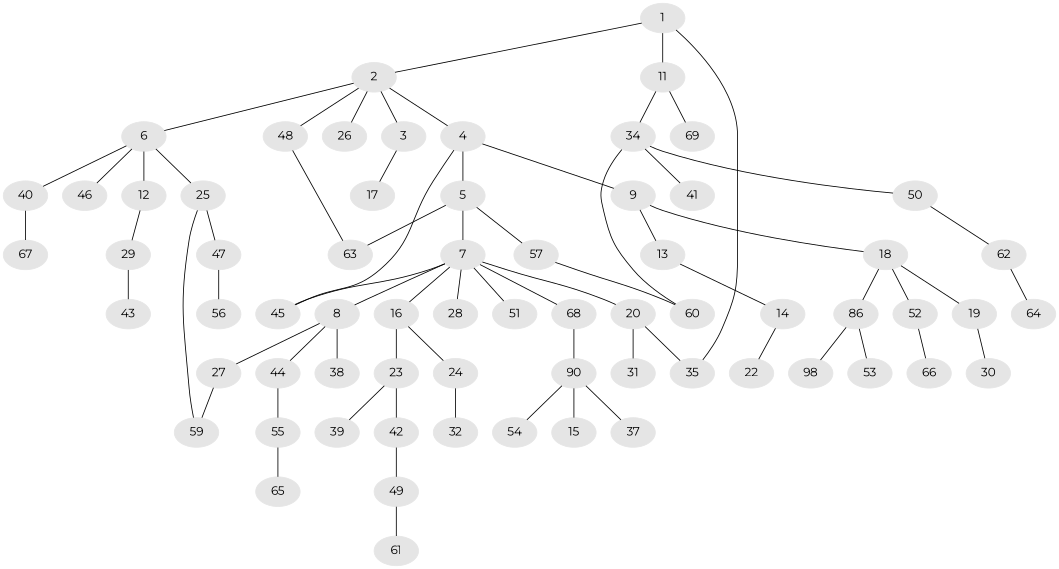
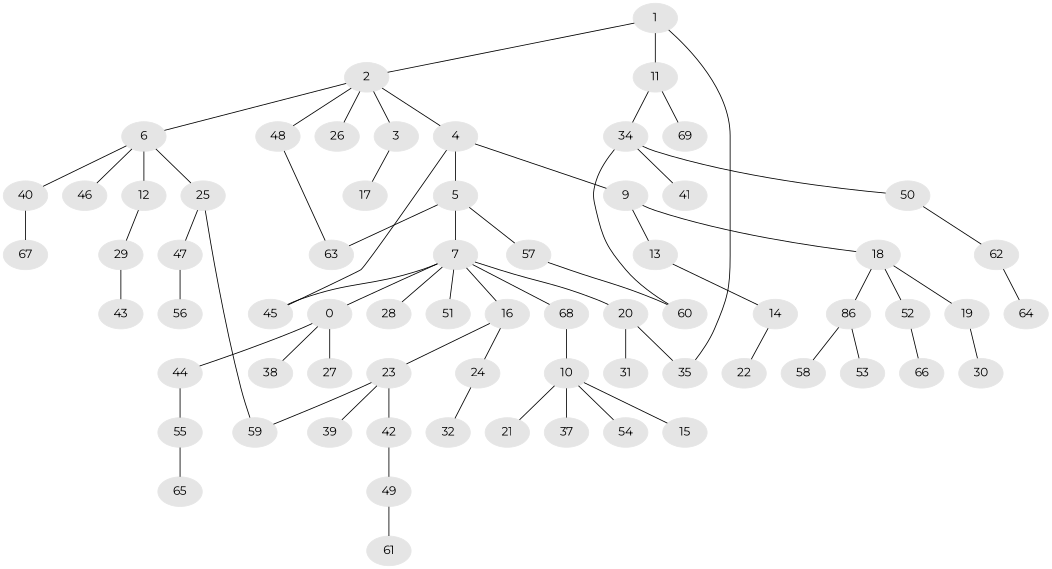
(337, 314) -> (330, 314)
(574, 373) -> (567, 373)
(811, 373) -> (803, 373)
(208, 403) -> (323, 404)
none -> (507, 432)
